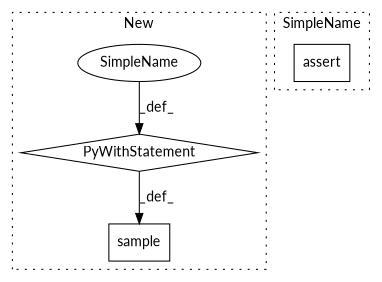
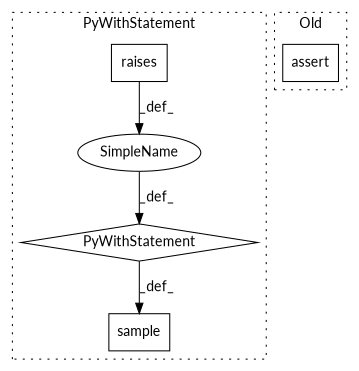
(139, 24) -> (139, 24)
(322, 24) -> (311, 24)
none -> (139, 63)
